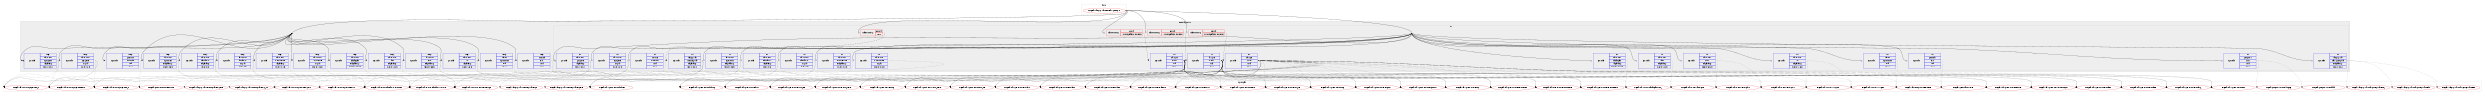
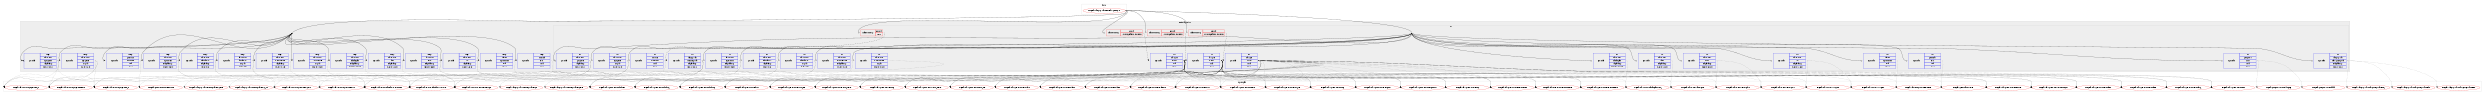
none -> (657, 88)
